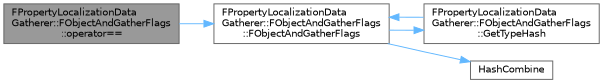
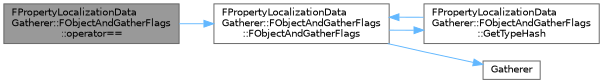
(512, 70) -> (512, 70)
